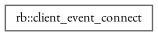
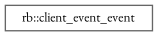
(79, 18) -> (79, 18)
